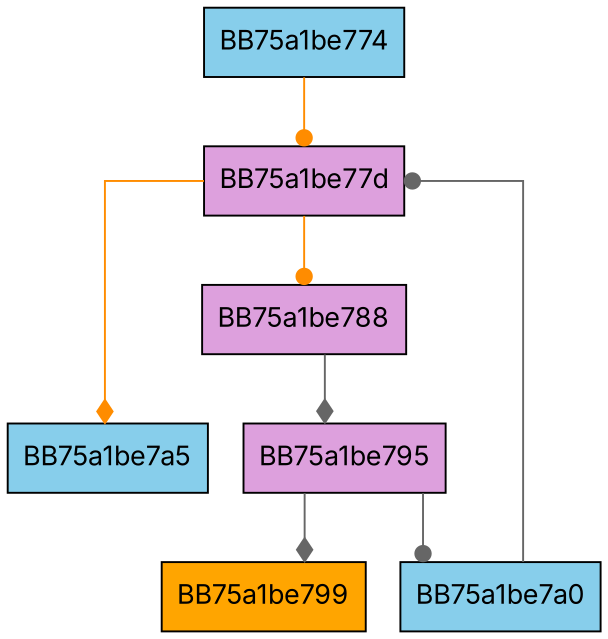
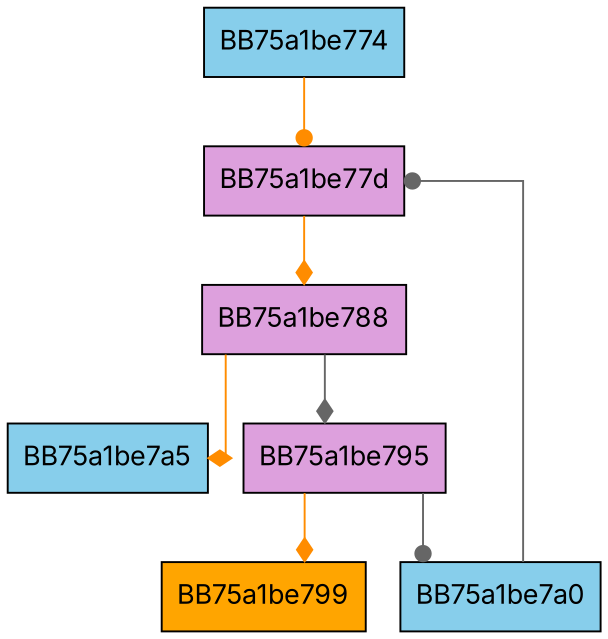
(105, 241) -> (226, 407)
(304, 242) -> (304, 242)
(305, 516) -> (305, 516)
